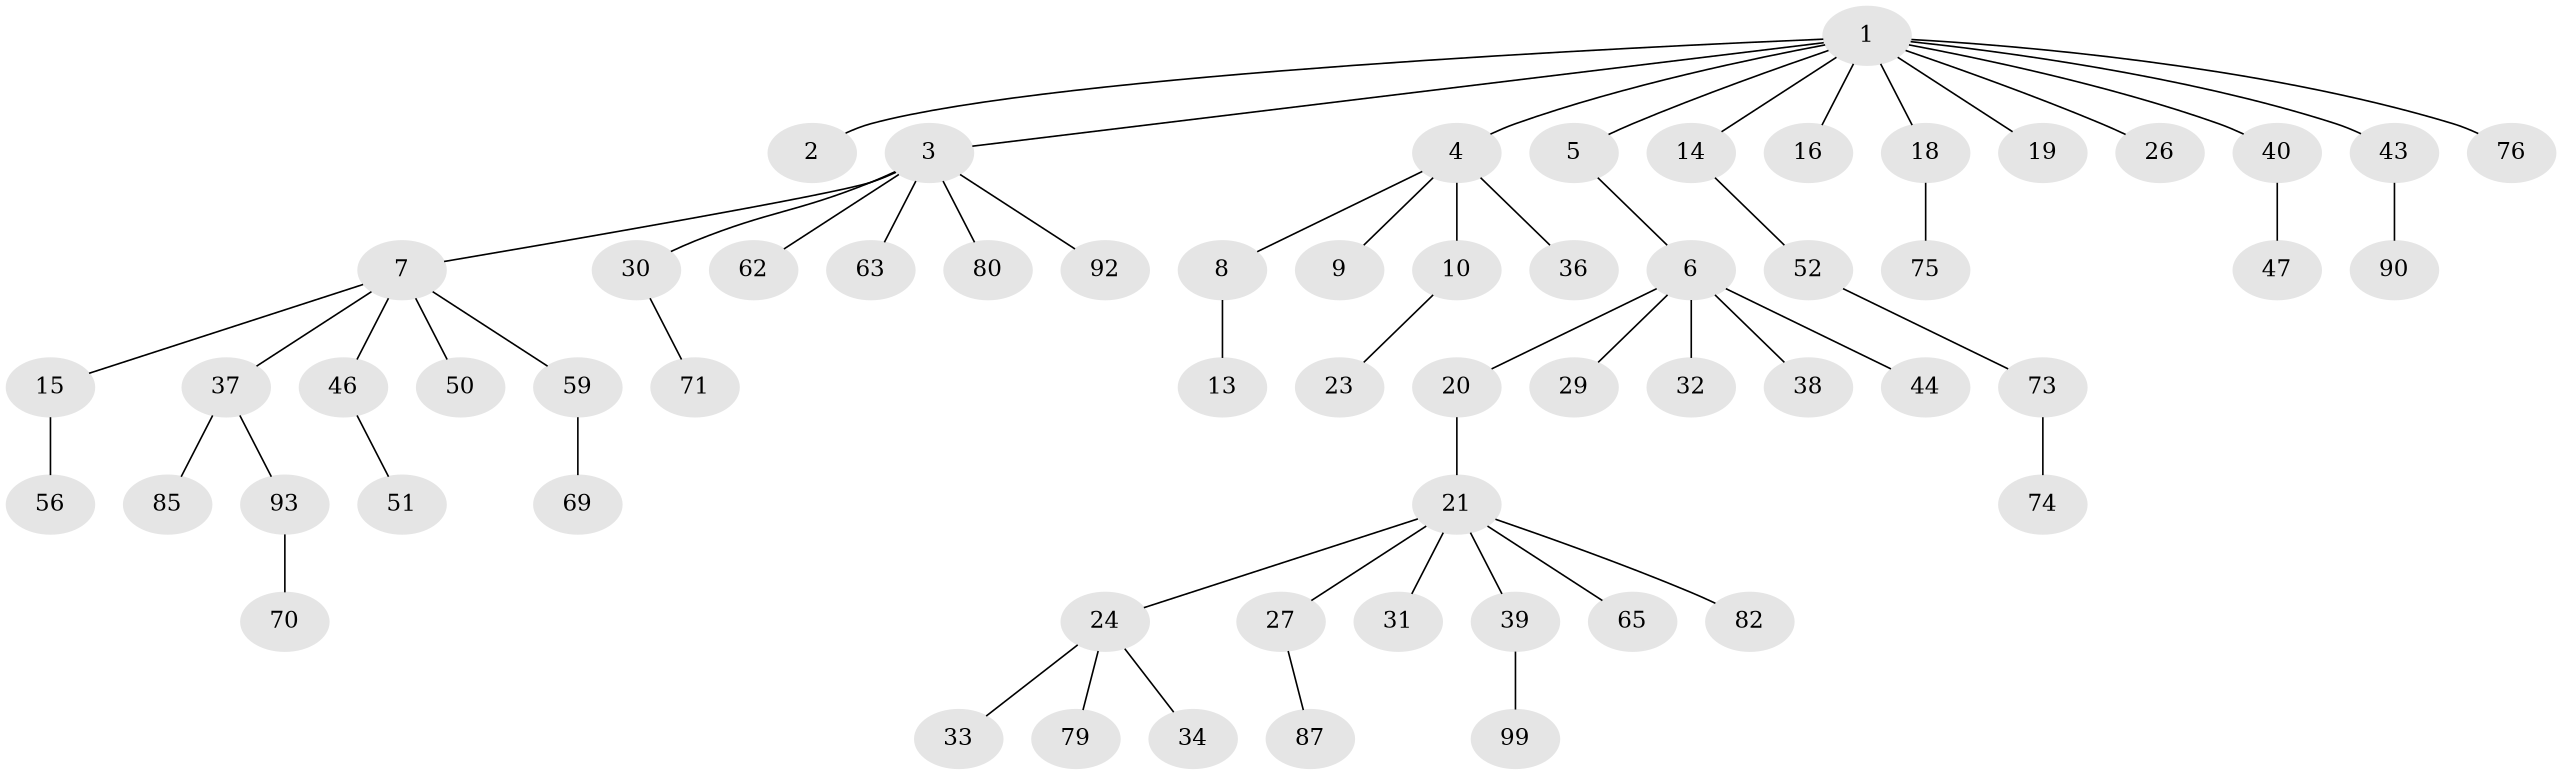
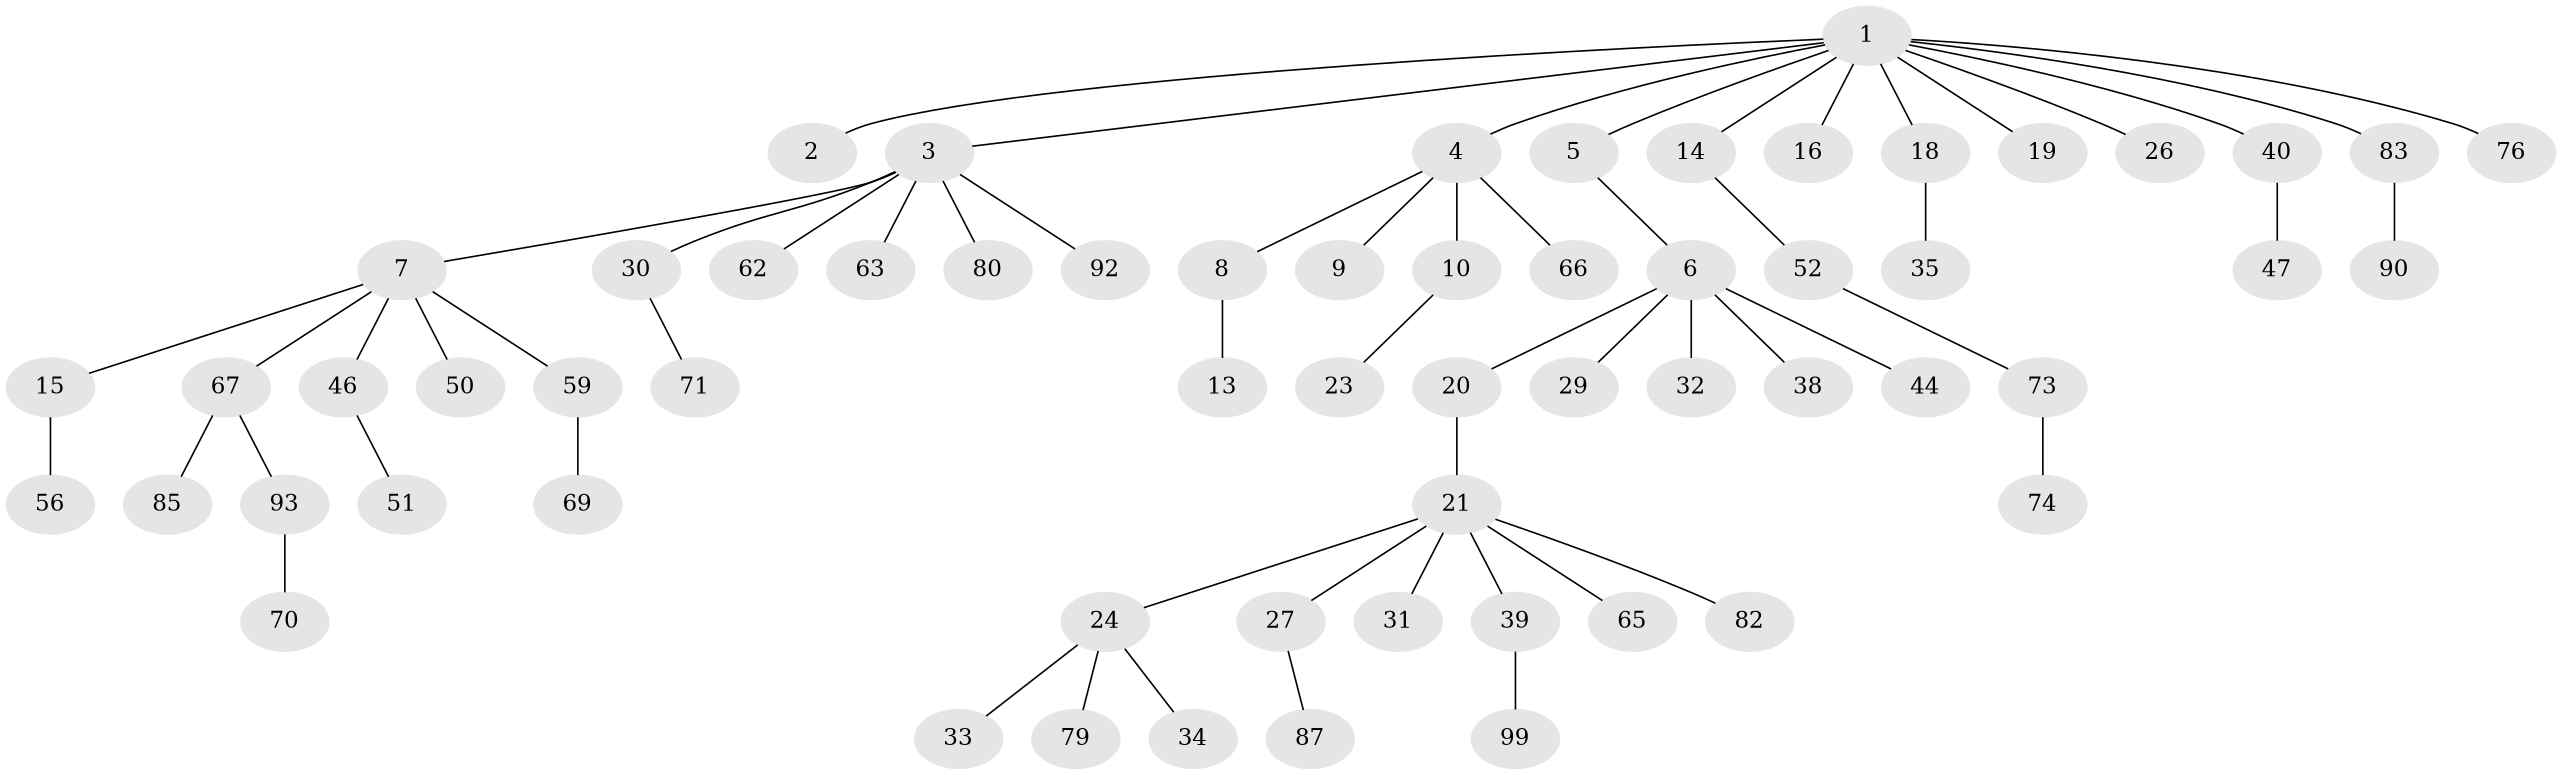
(2394, 153) -> (2394, 153)
(1574, 270) -> (1574, 270)
(1926, 270) -> (1926, 270)
(226, 387) -> (226, 387)
